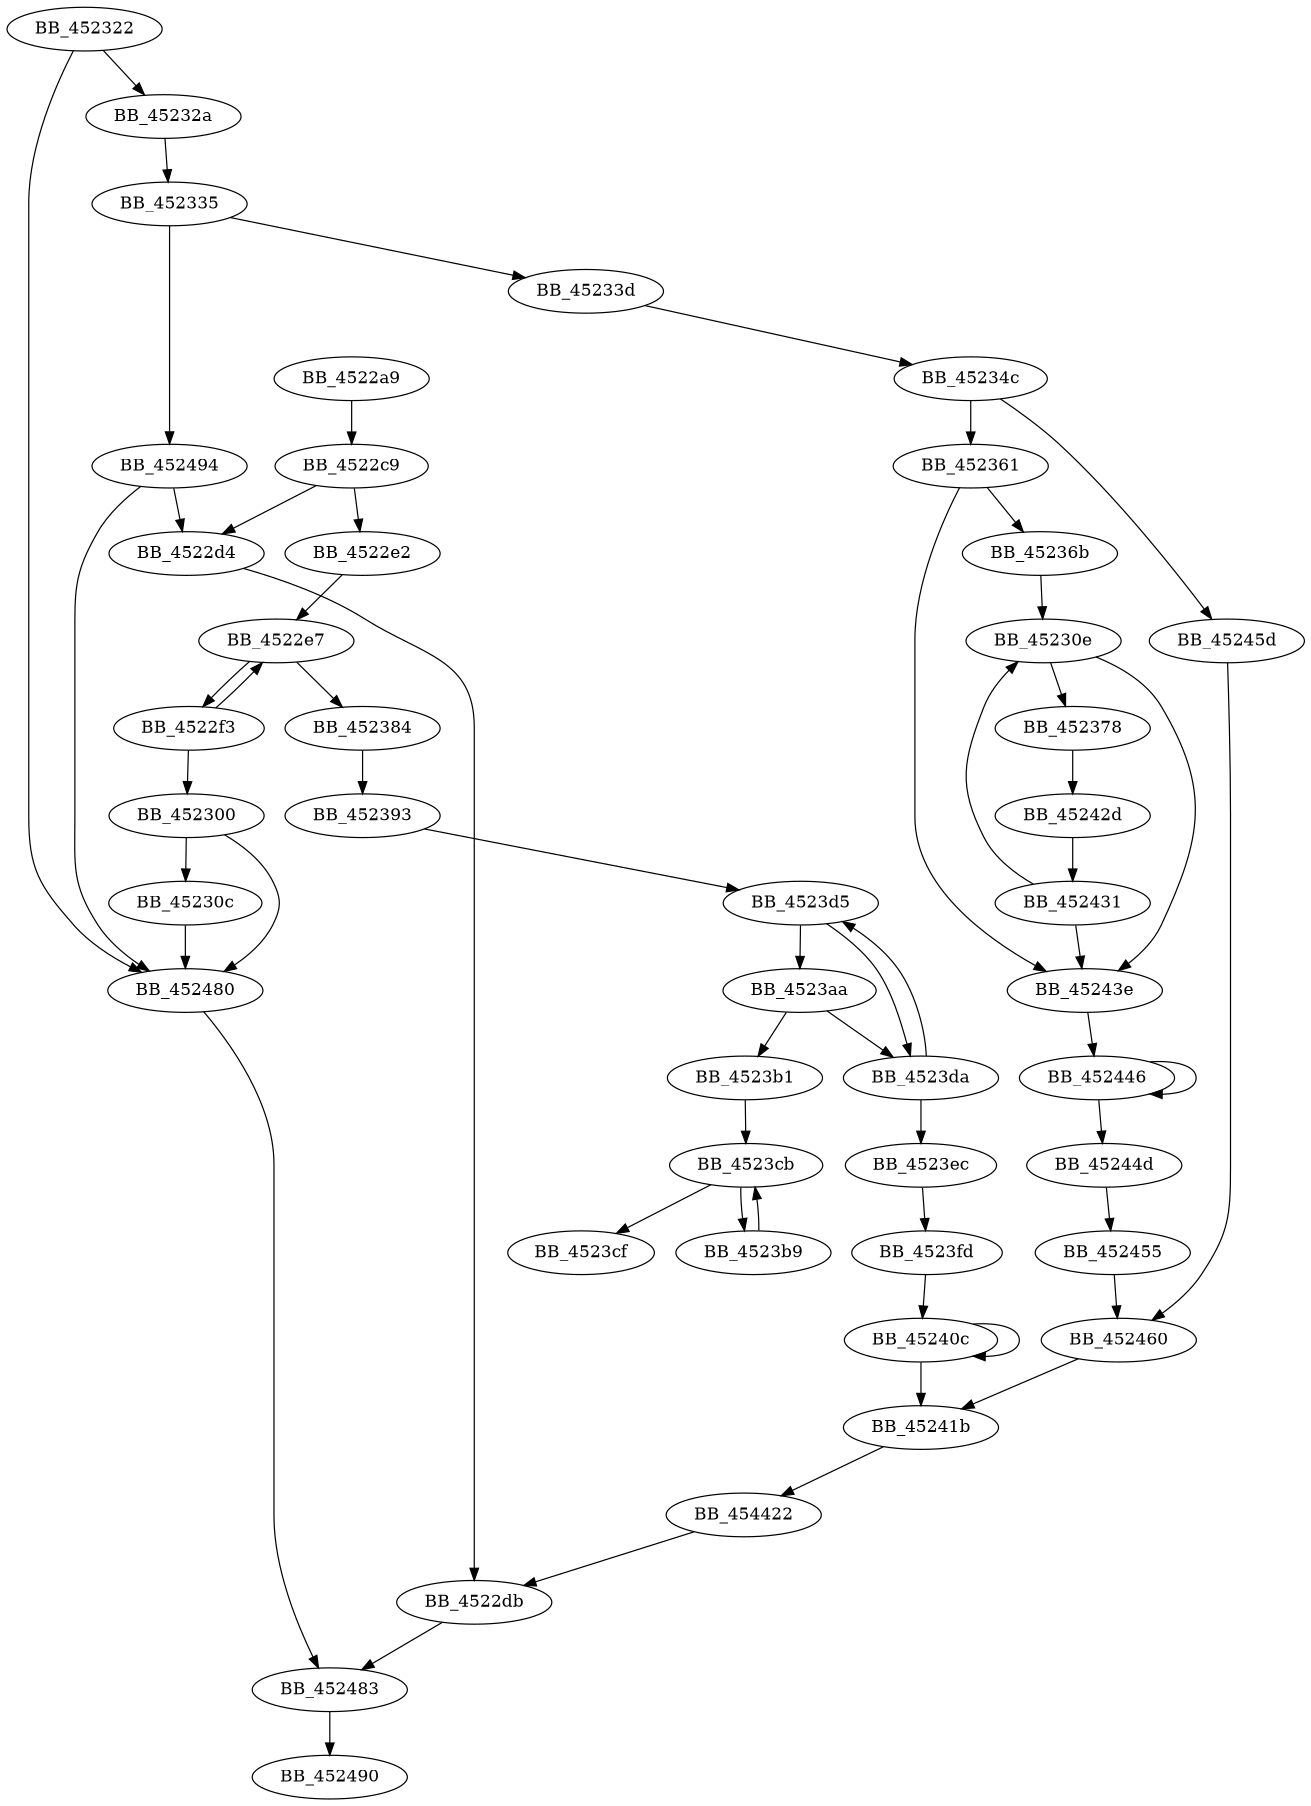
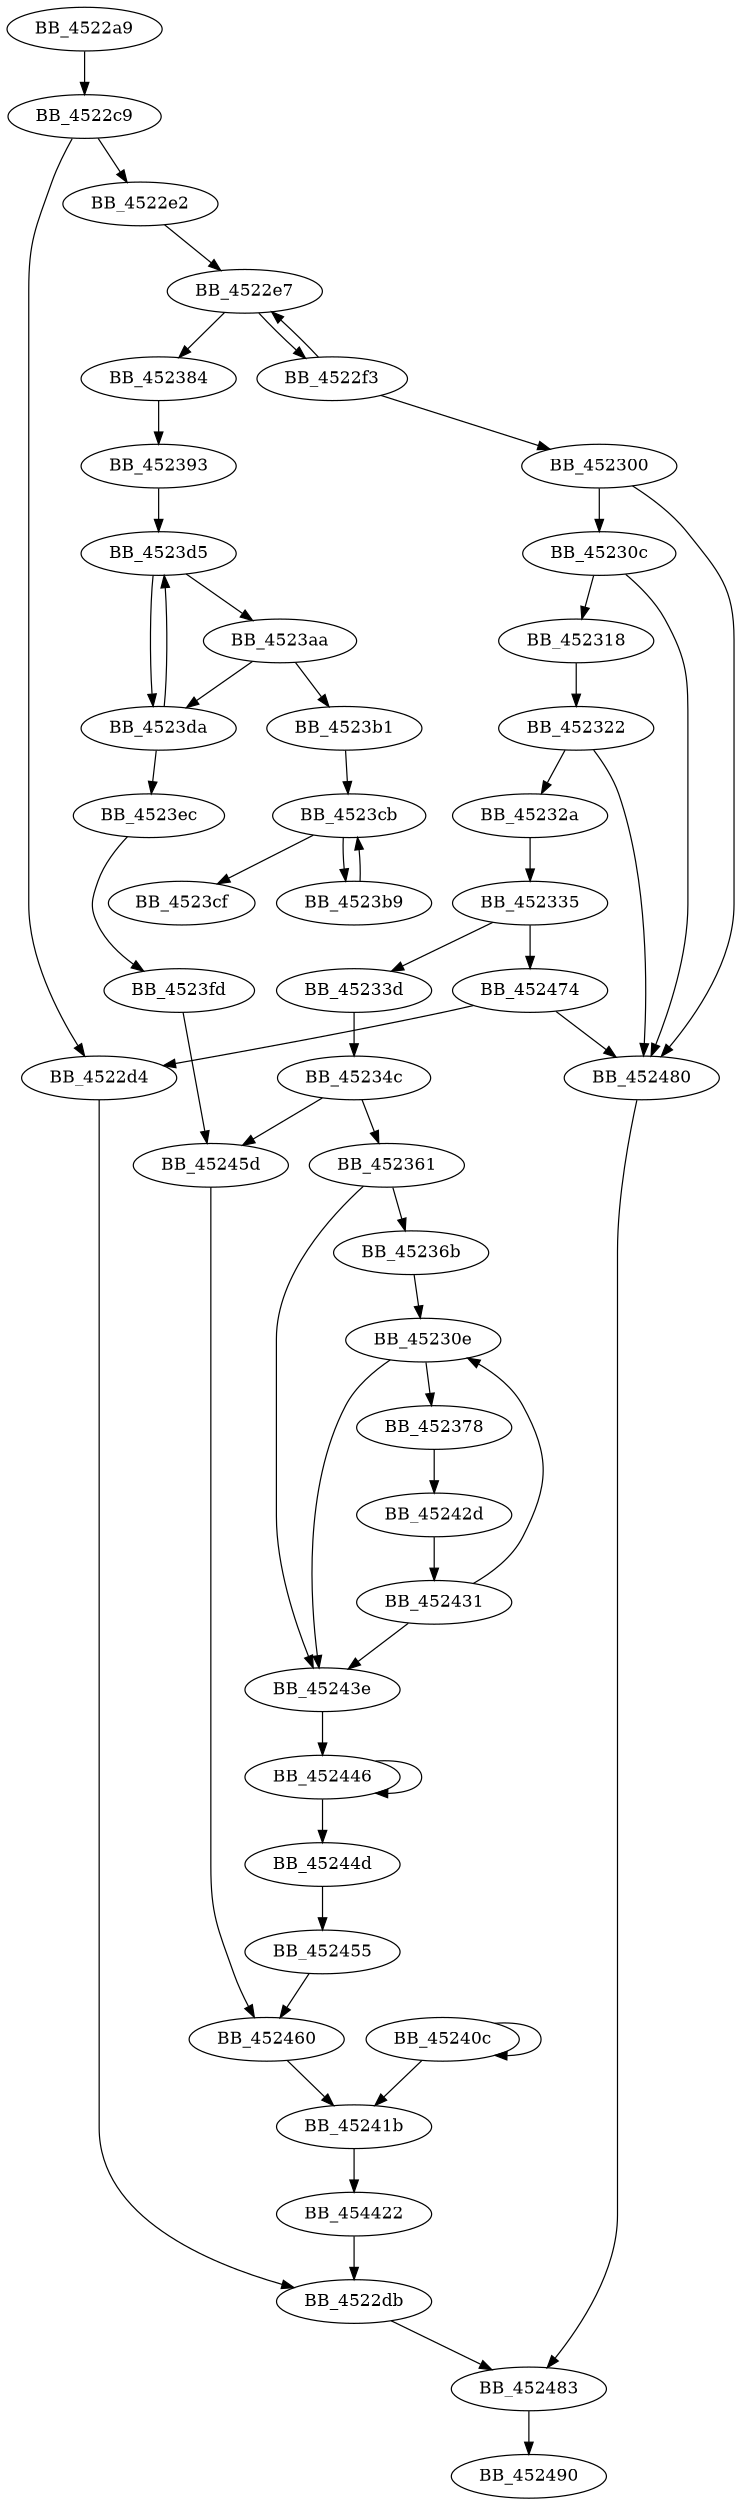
(170, 466) -> (530, 991)
none -> (576, 641)
(924, 1290) -> (194, 1072)
